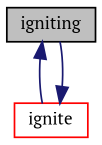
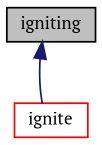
(62, 64) -> none
